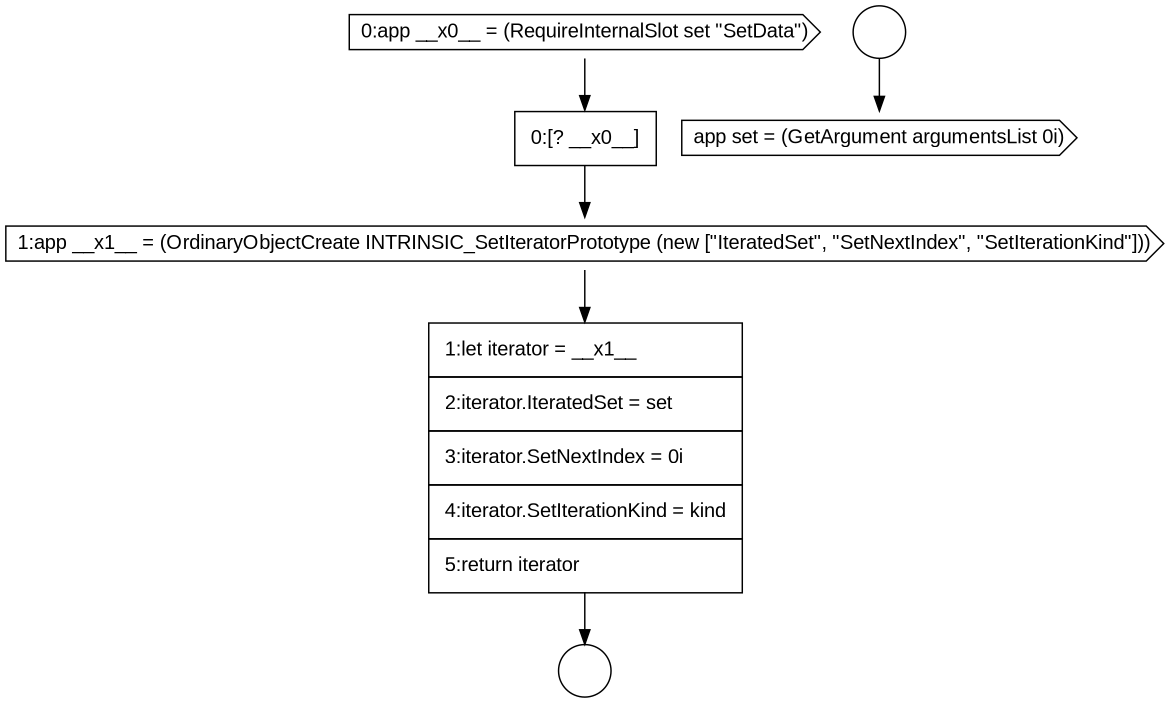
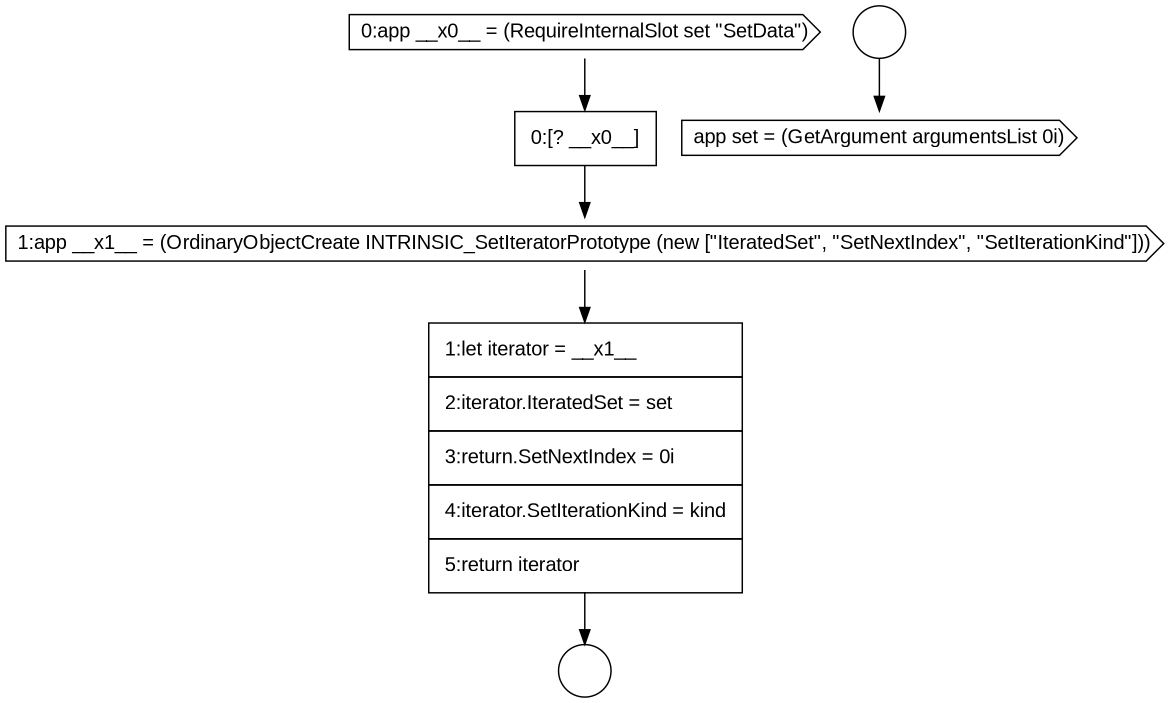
(564, 457) -> (560, 457)
